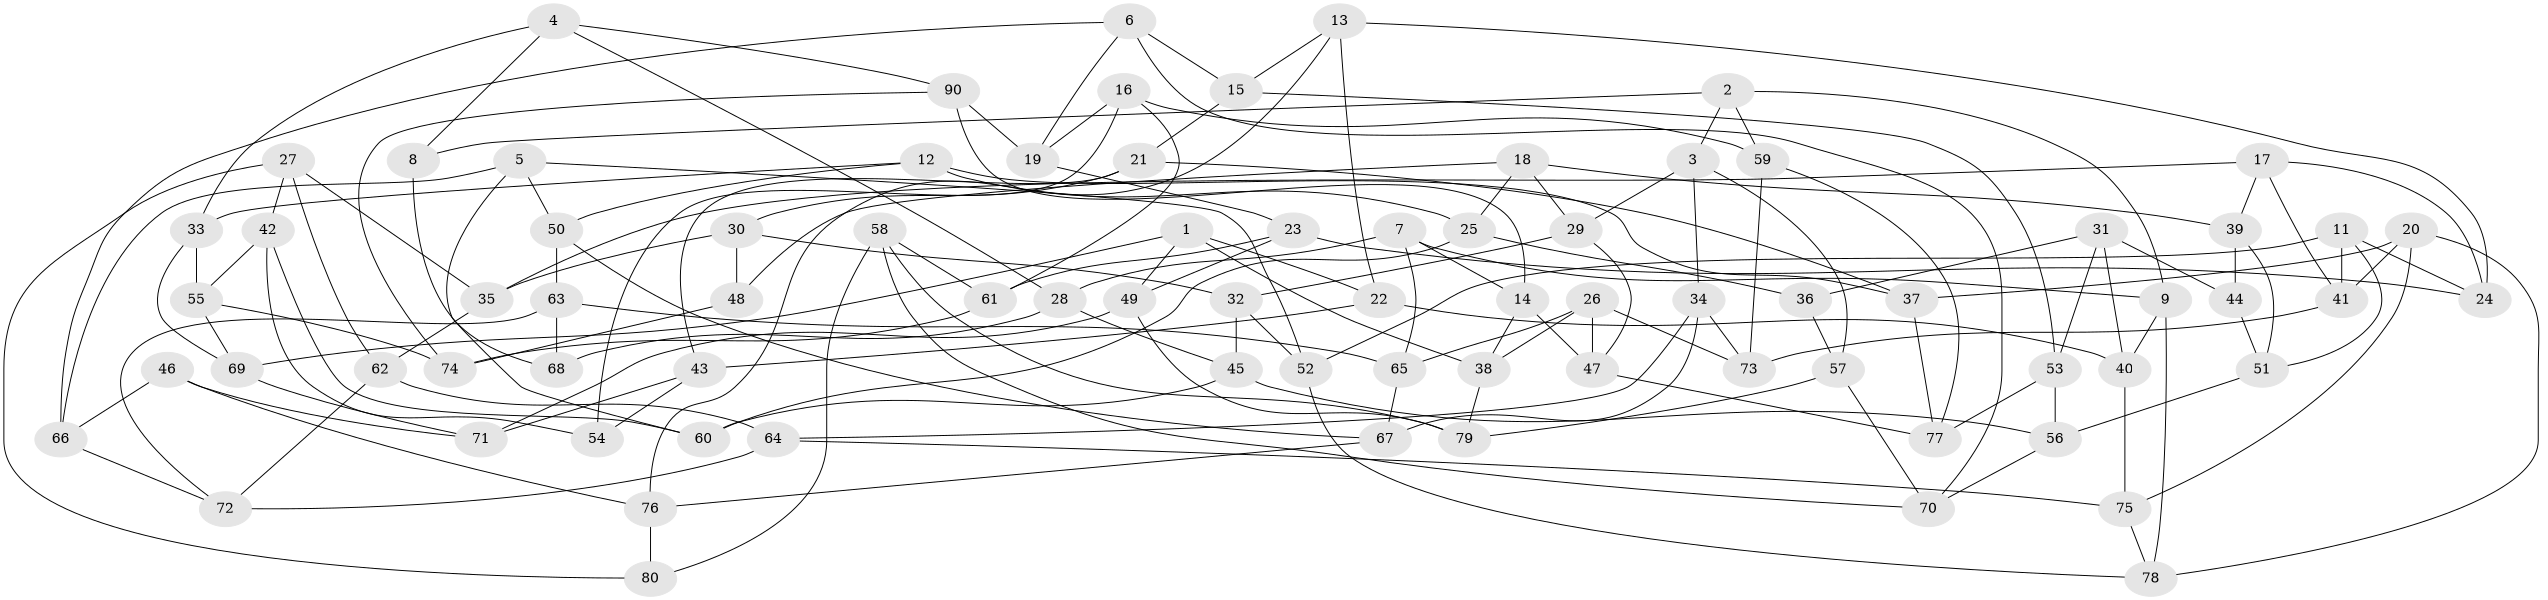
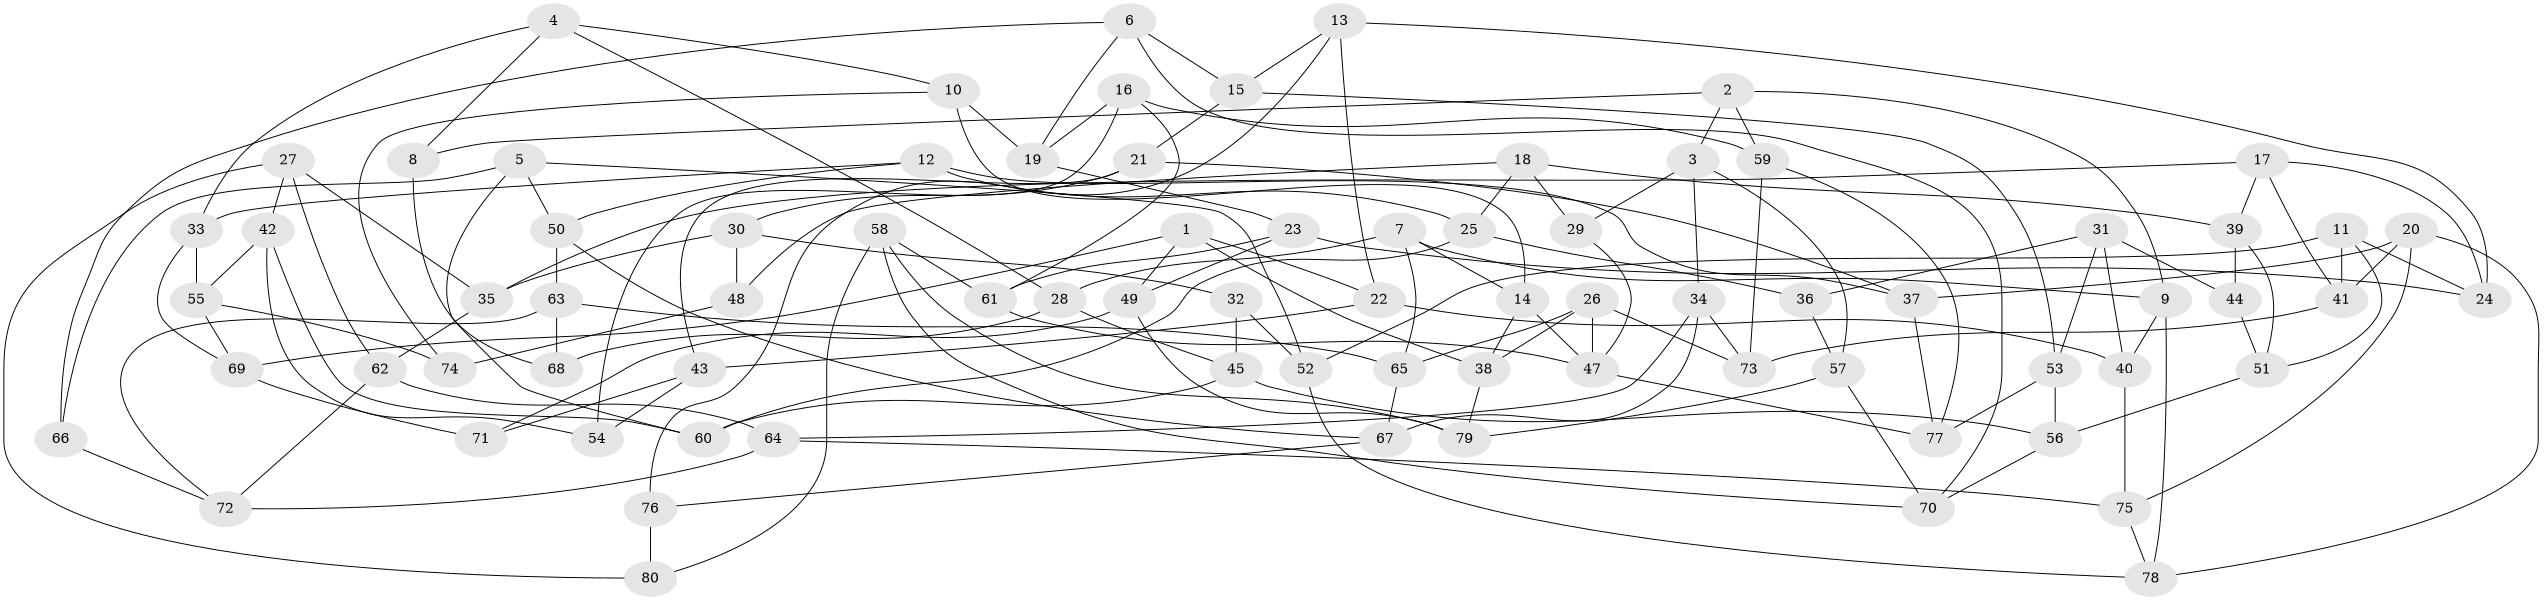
(954, 91) -> (954, 91)
(1400, 269) -> none
(598, 344) -> (1316, 342)
(167, 370) -> none
